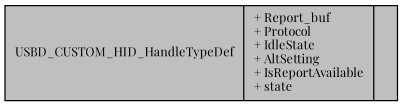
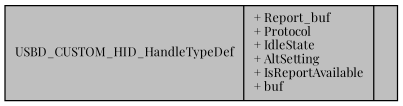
(273, 87) -> (269, 87)
